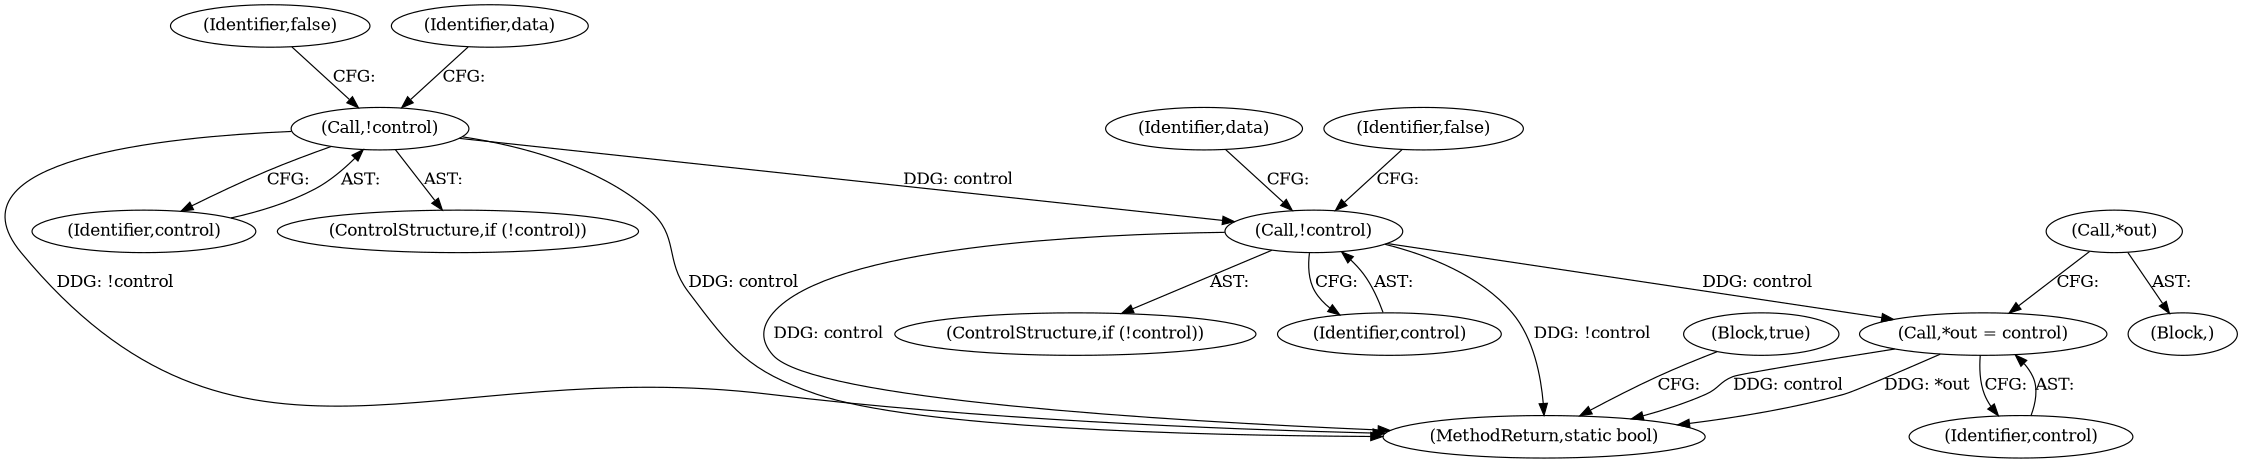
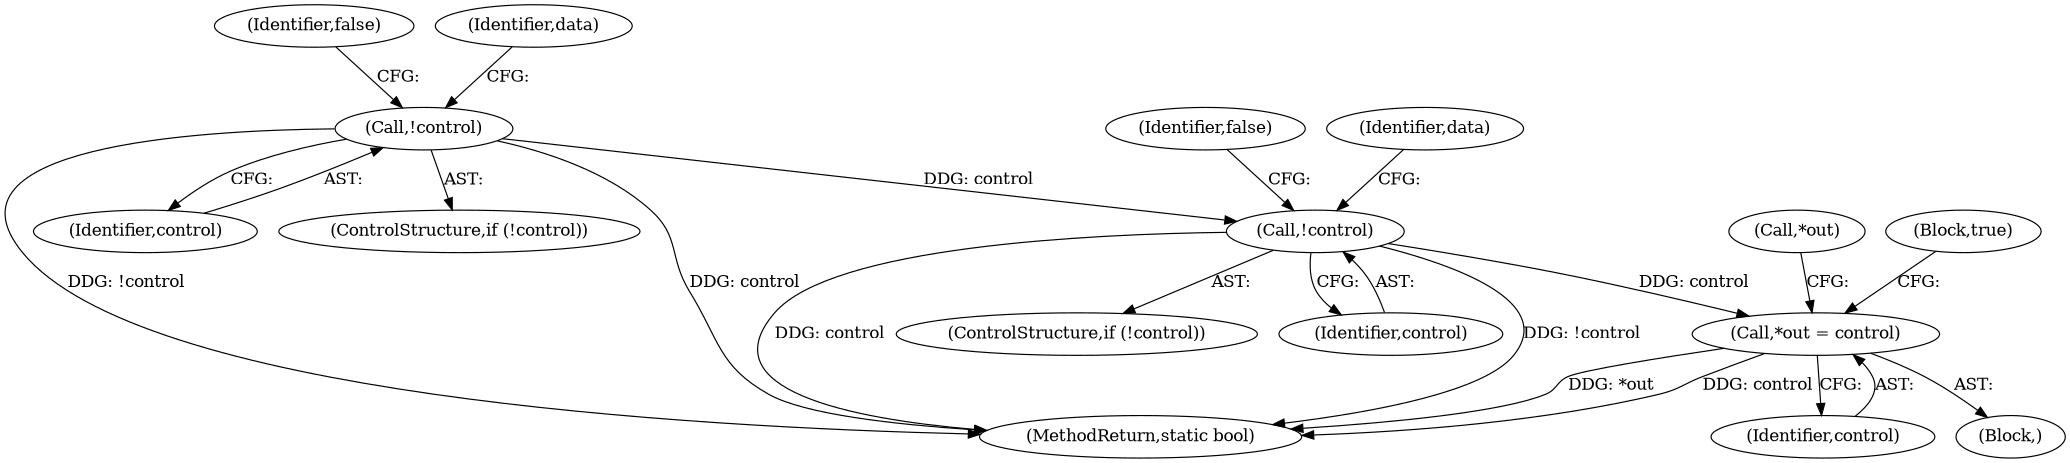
(2145, 278) -> (1926, 378)
(1653, 379) -> (1895, 279)
